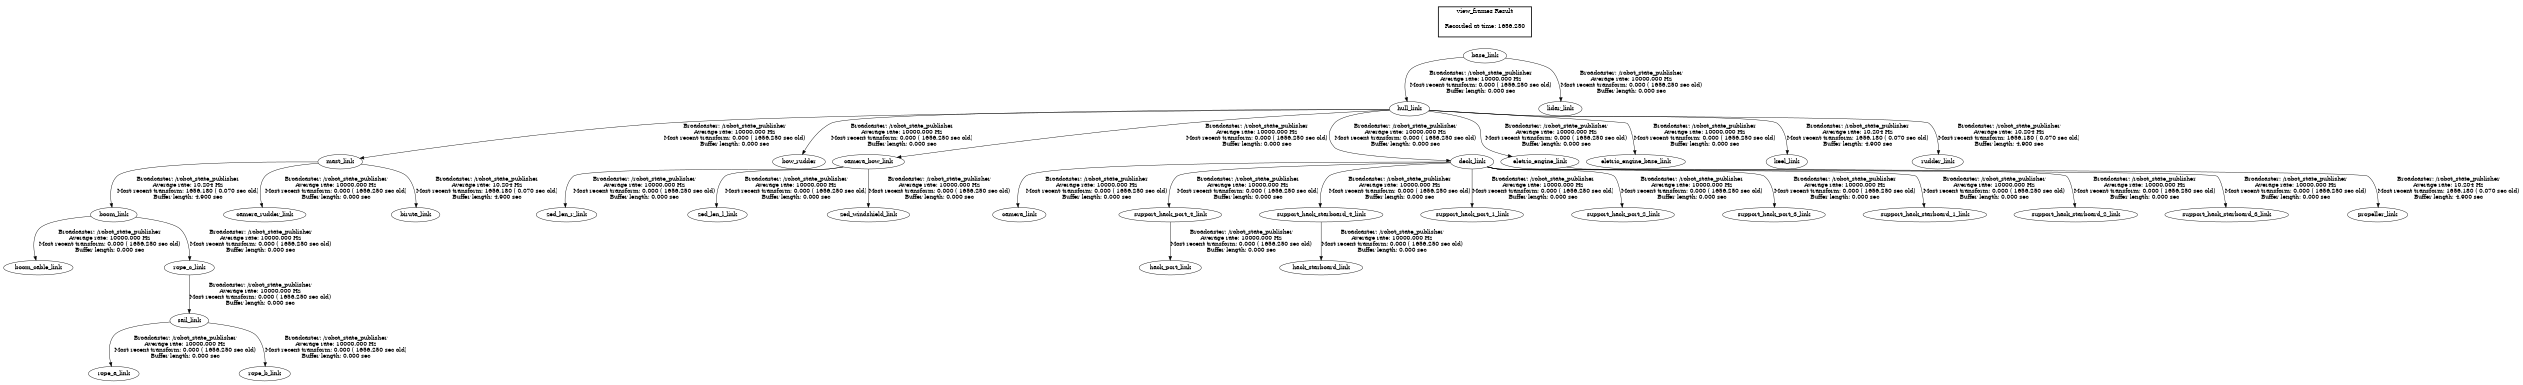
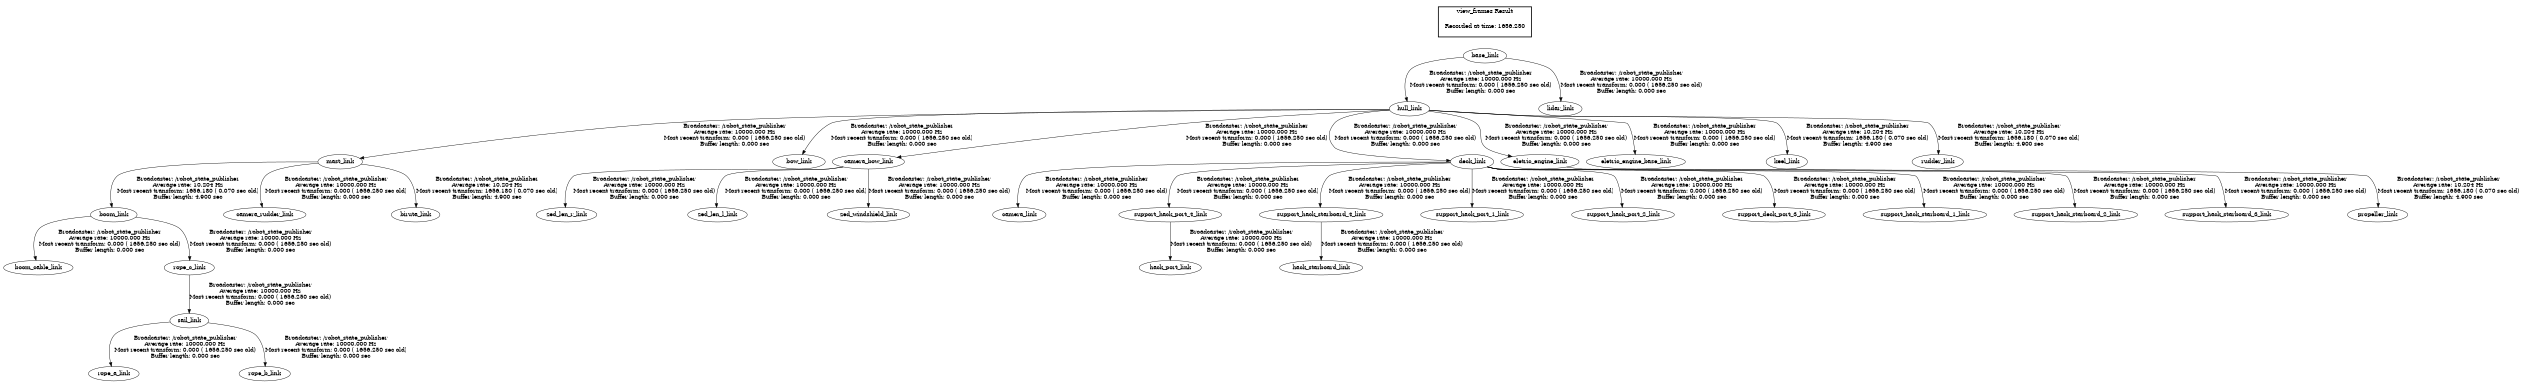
(799, 162) -> (799, 162)
(1774, 215) -> (1774, 215)
